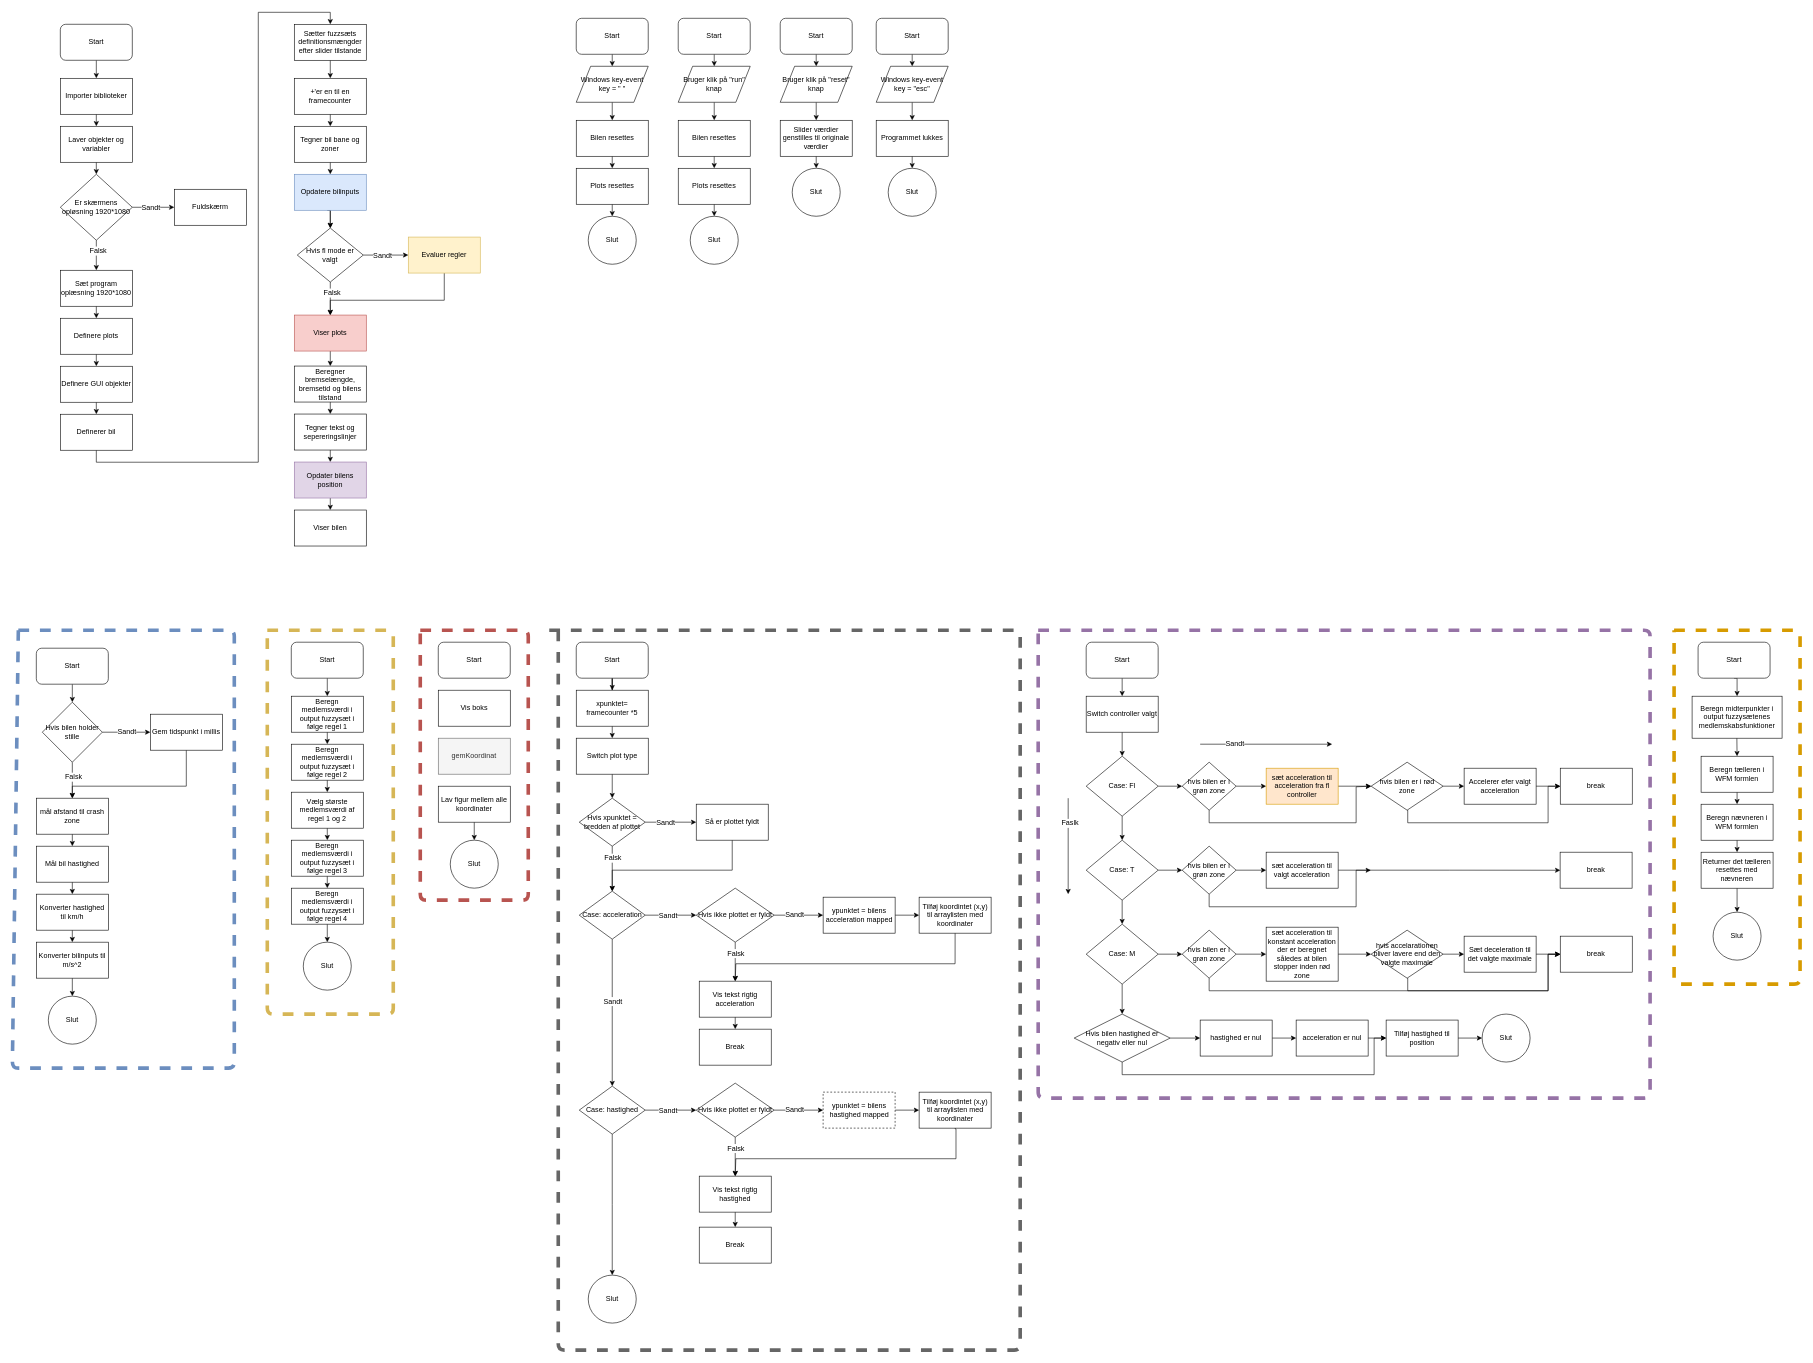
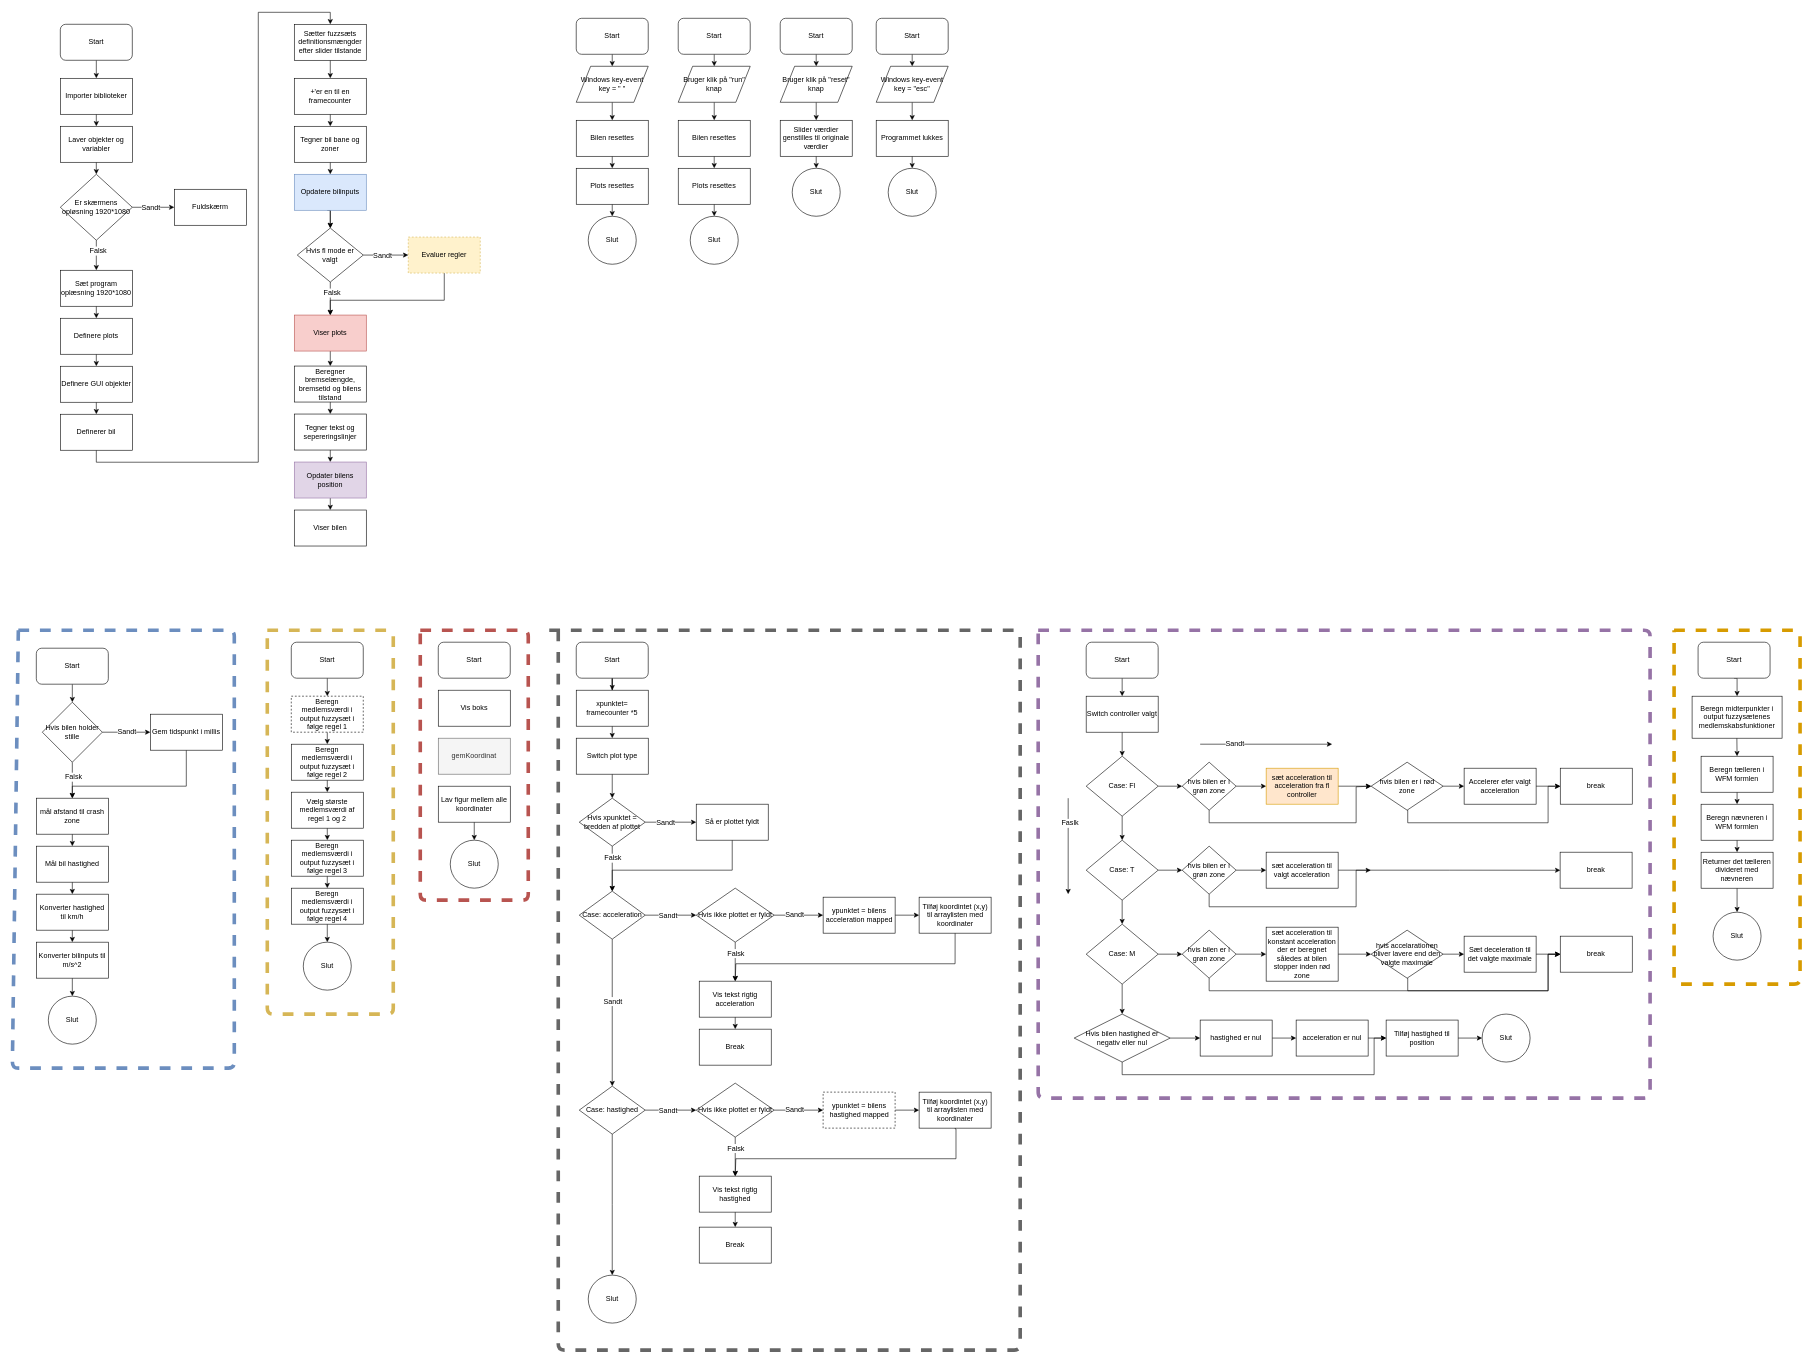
(444, 255) -> (444, 255)
(327, 714) -> (327, 714)
(1737, 870) -> (1737, 870)
